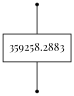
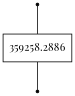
(37, 48) -> (37, 48)
